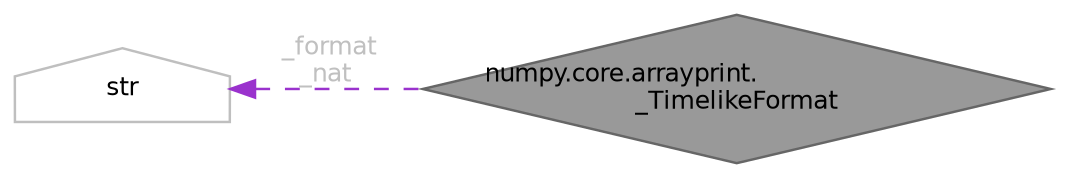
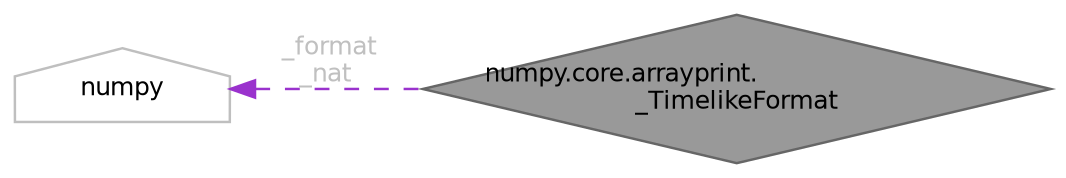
(122, 89) -> (122, 89)
